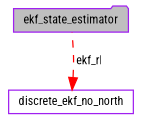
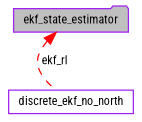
(73, 55) -> (39, 67)
